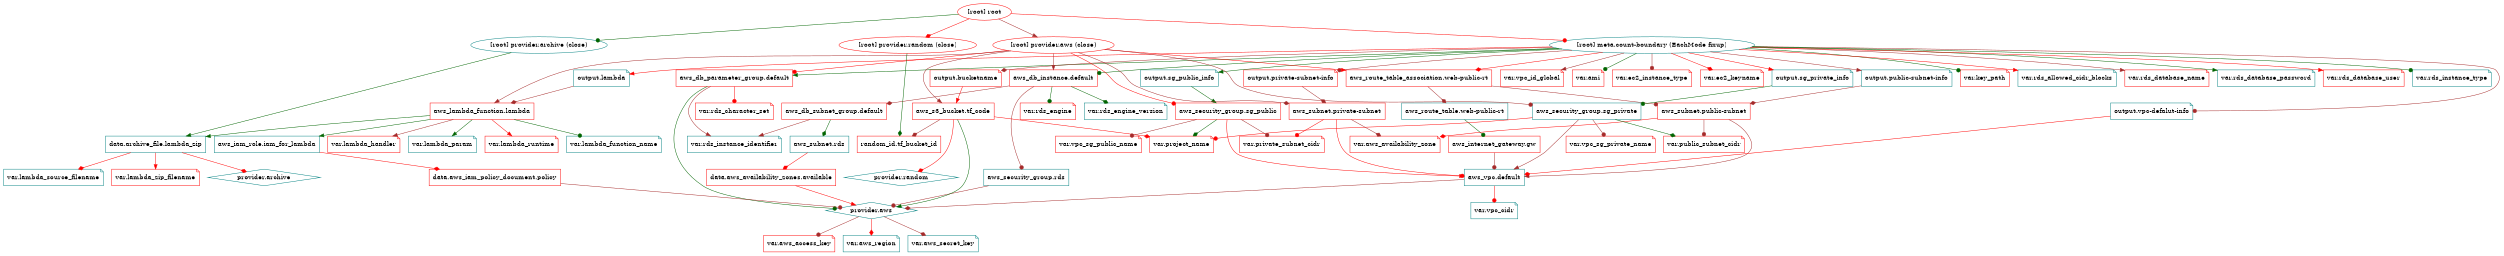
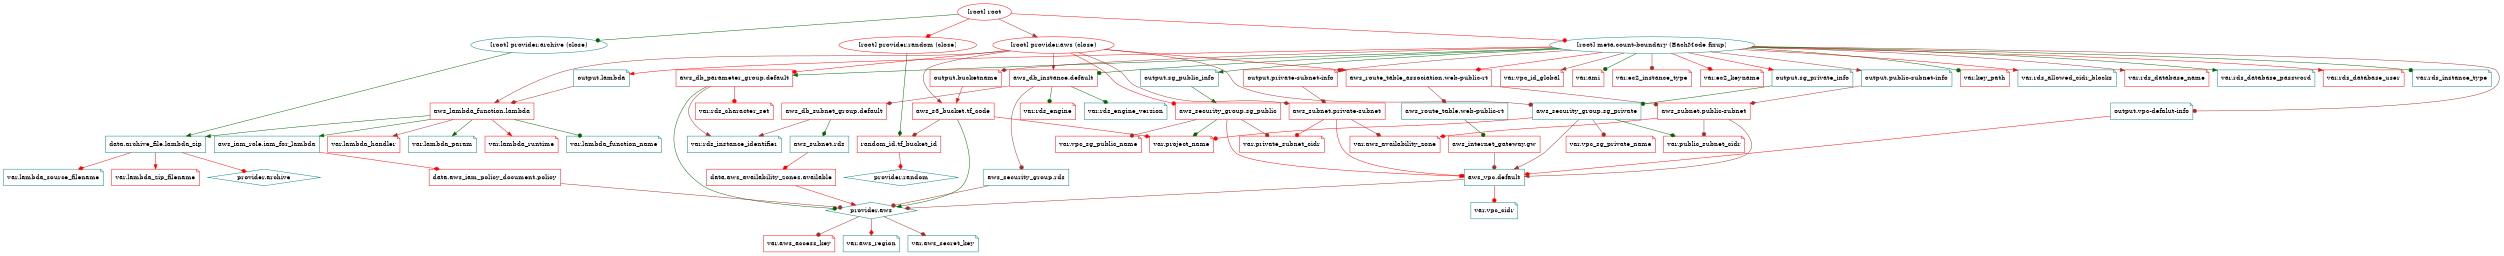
(947, 150) -> (900, 158)
